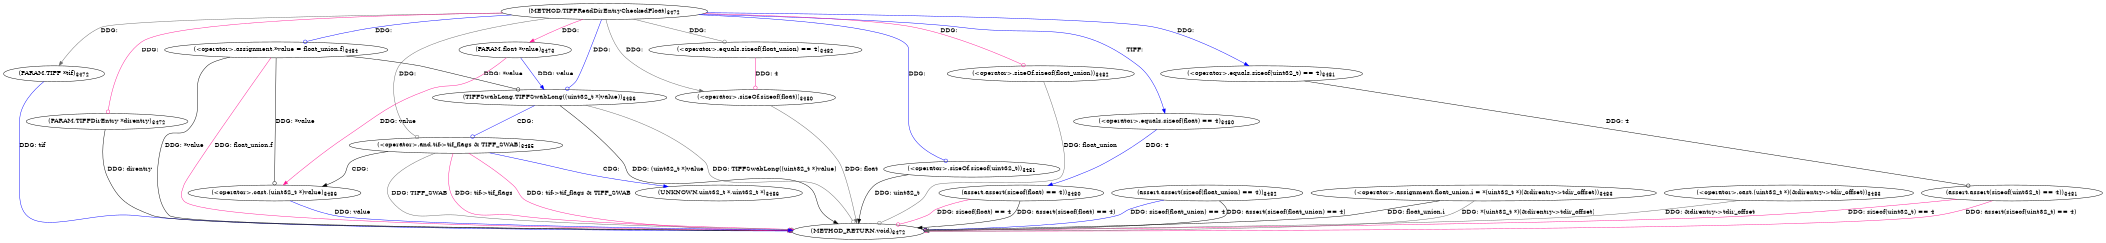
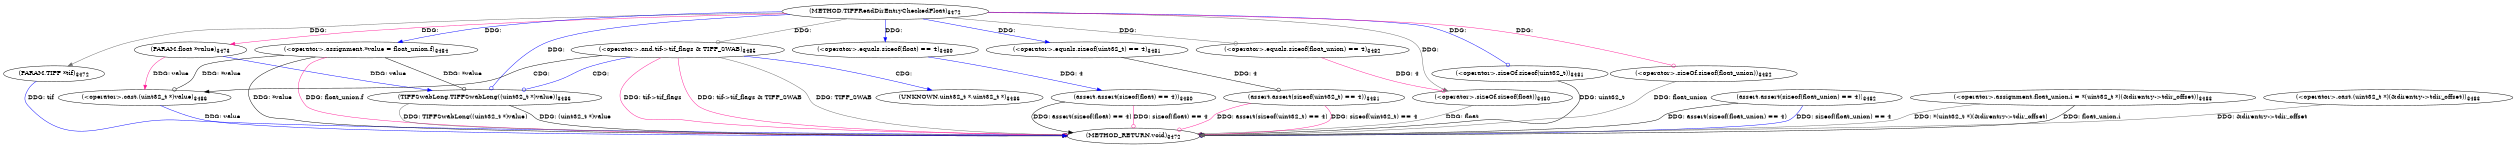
(409, 23) -> (496, 26)
(1136, 50) -> (895, 31)
(107, 121) -> none
(504, 121) -> (578, 71)
